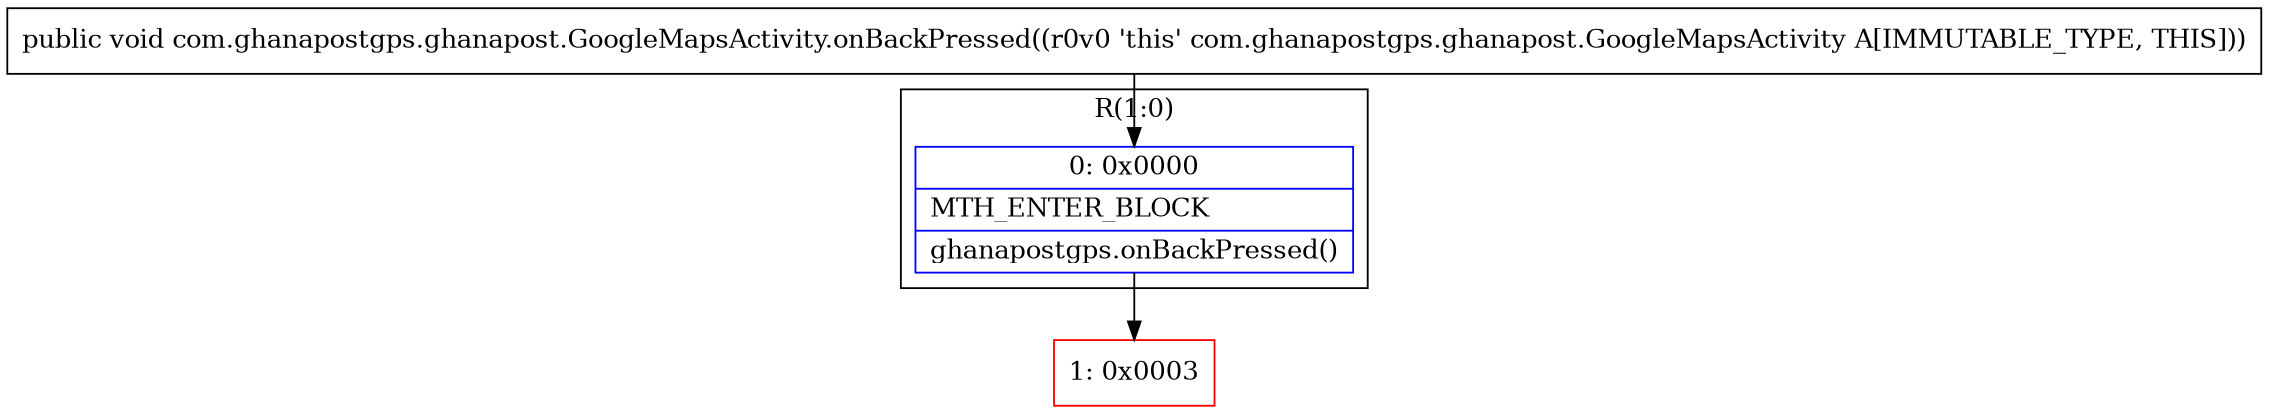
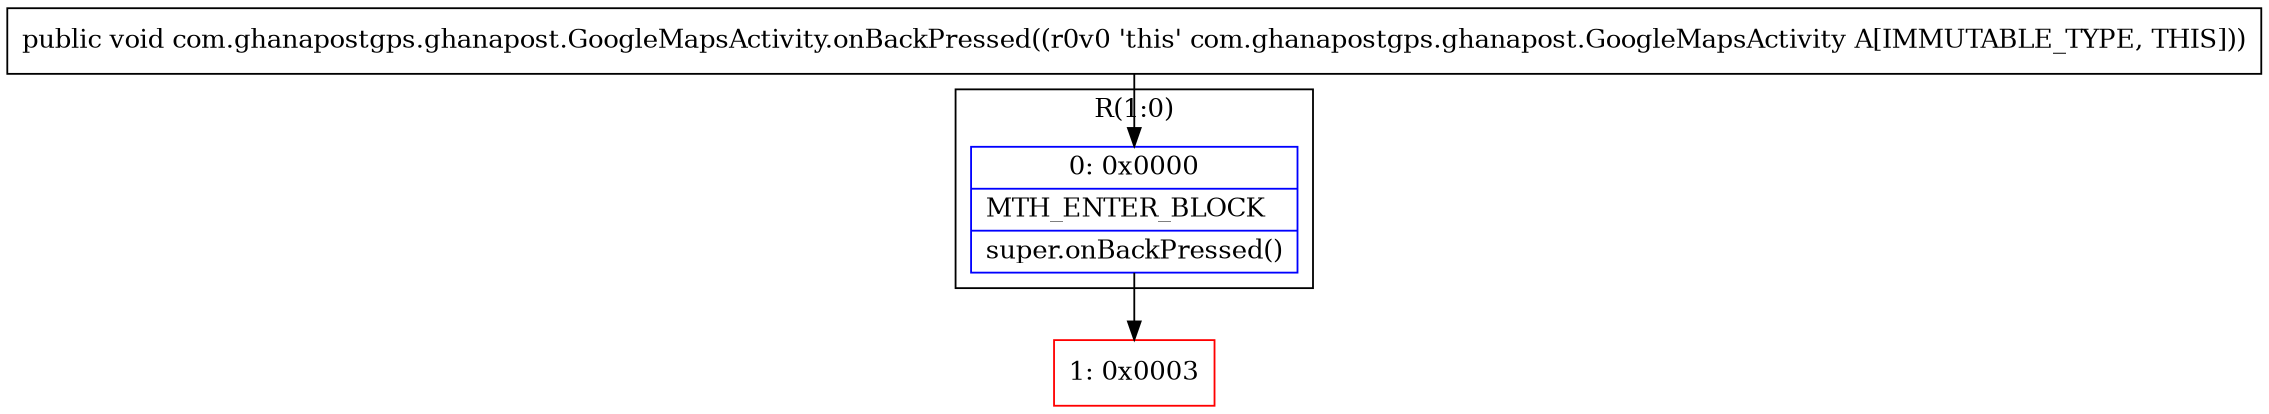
(1134, 251) -> (1134, 251)
